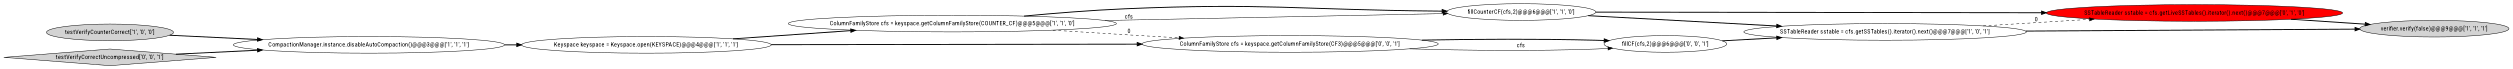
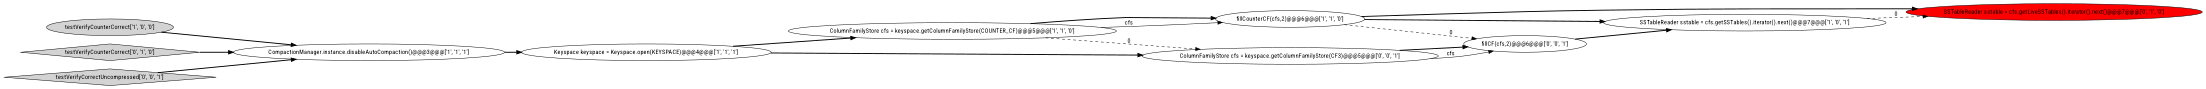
(2434, 29) -> none
none -> (1408, 31)
none -> (110, 52)
